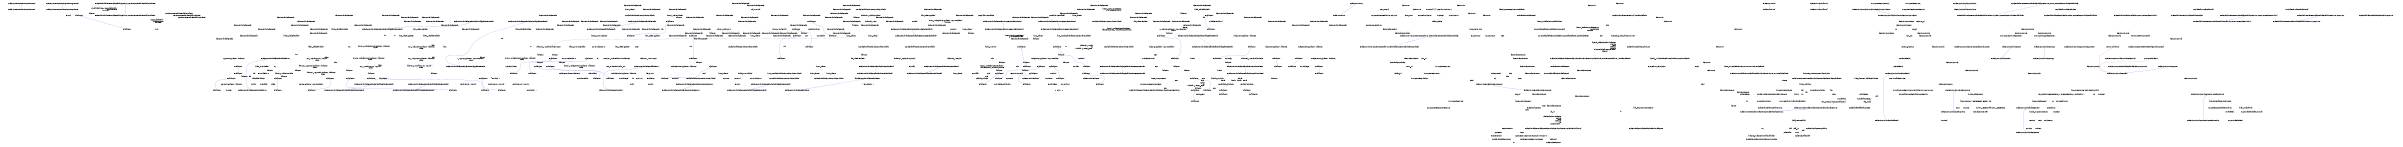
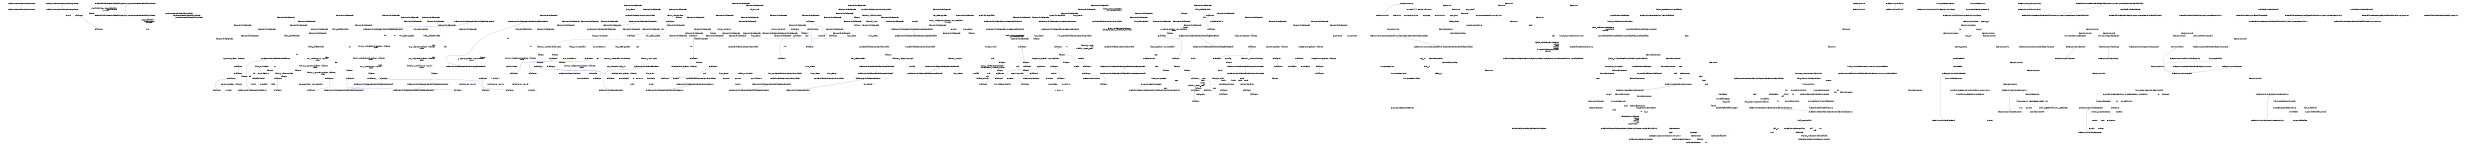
(1509, 4) -> (1467, 5)
